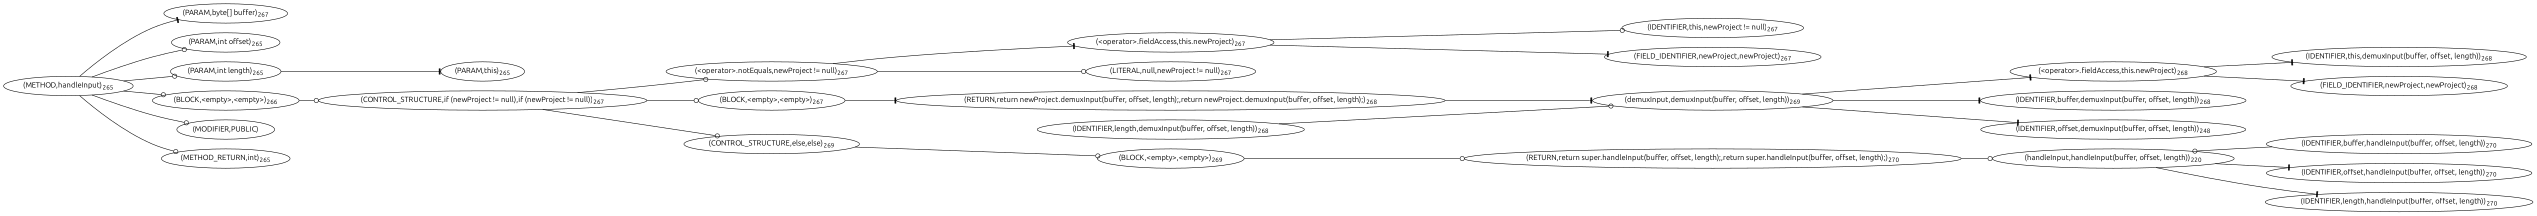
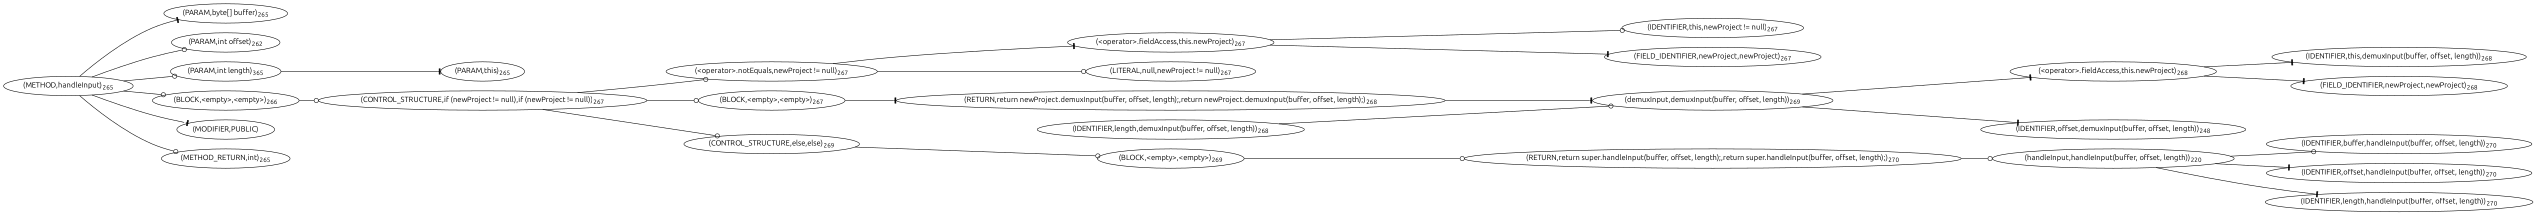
(263, 13) -> (263, 13)
(257, 42) -> (257, 42)
(258, 71) -> (258, 71)
(2113, 101) -> none
(138, 111) -> (138, 111)
(2235, 149) -> (2271, 154)
